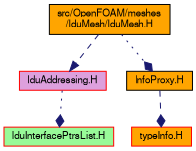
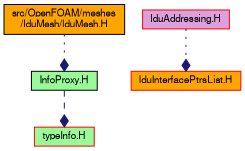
(87, 49) -> none
(160, 81) -> (64, 81)
(59, 137) -> (186, 81)
(162, 137) -> (64, 137)
